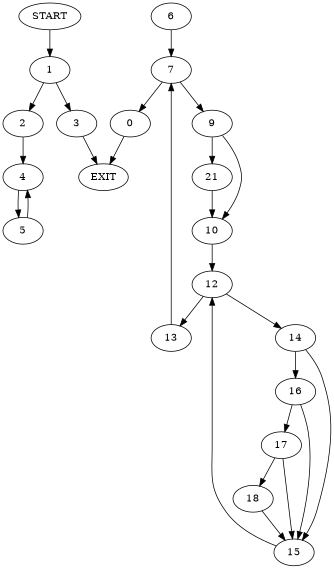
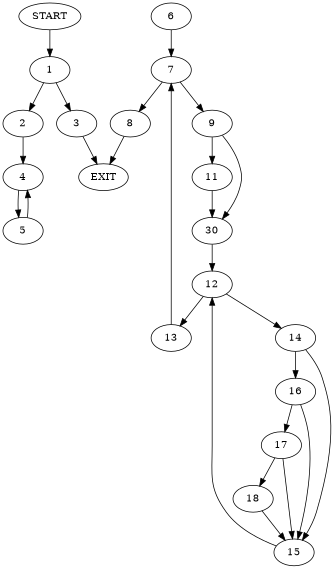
(130, 124) -> (130, 124)
(212, 177) -> (212, 177)
(212, 231) -> (212, 231)
